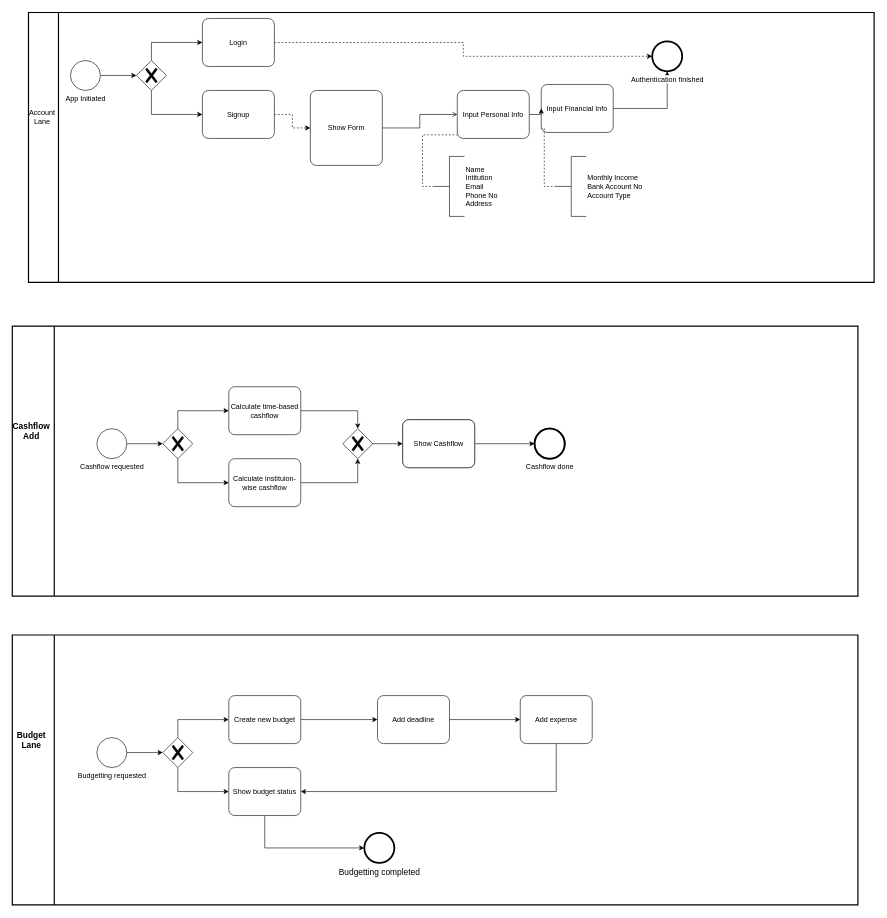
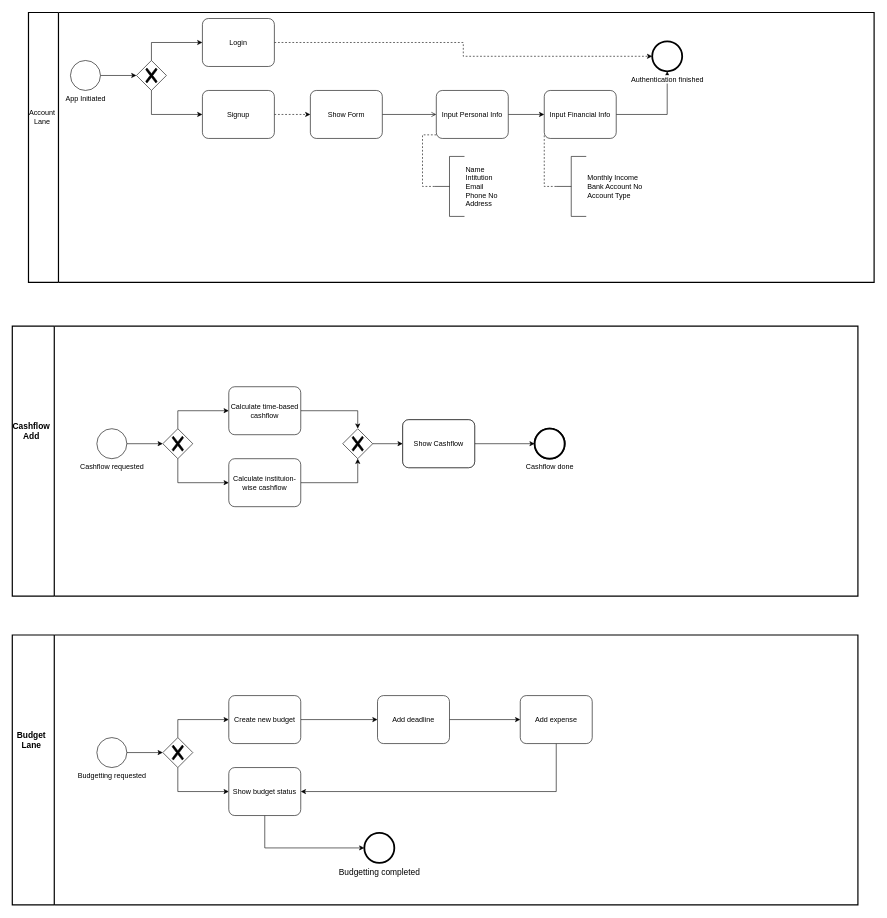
(578, 108) -> (581, 114)
(494, 114) -> (473, 114)
(347, 128) -> (347, 114)
